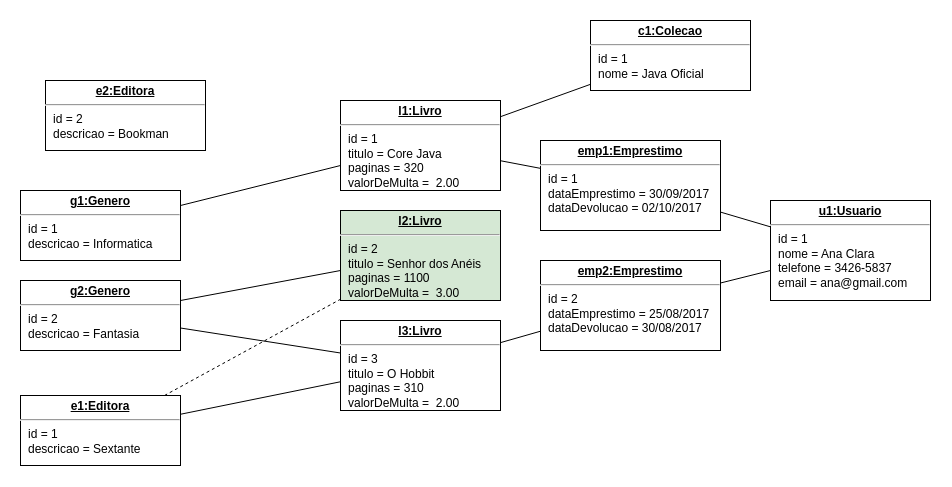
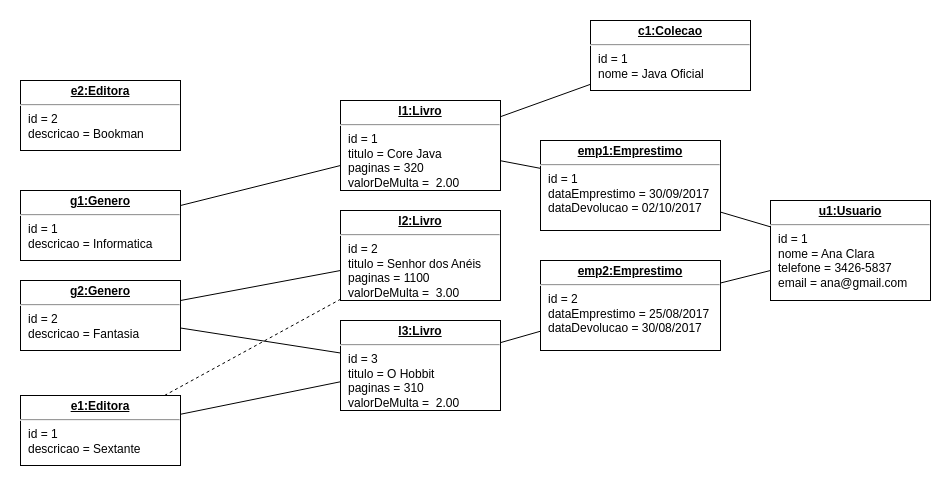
(126, 116) -> (101, 116)
(421, 256) -> (421, 256)
